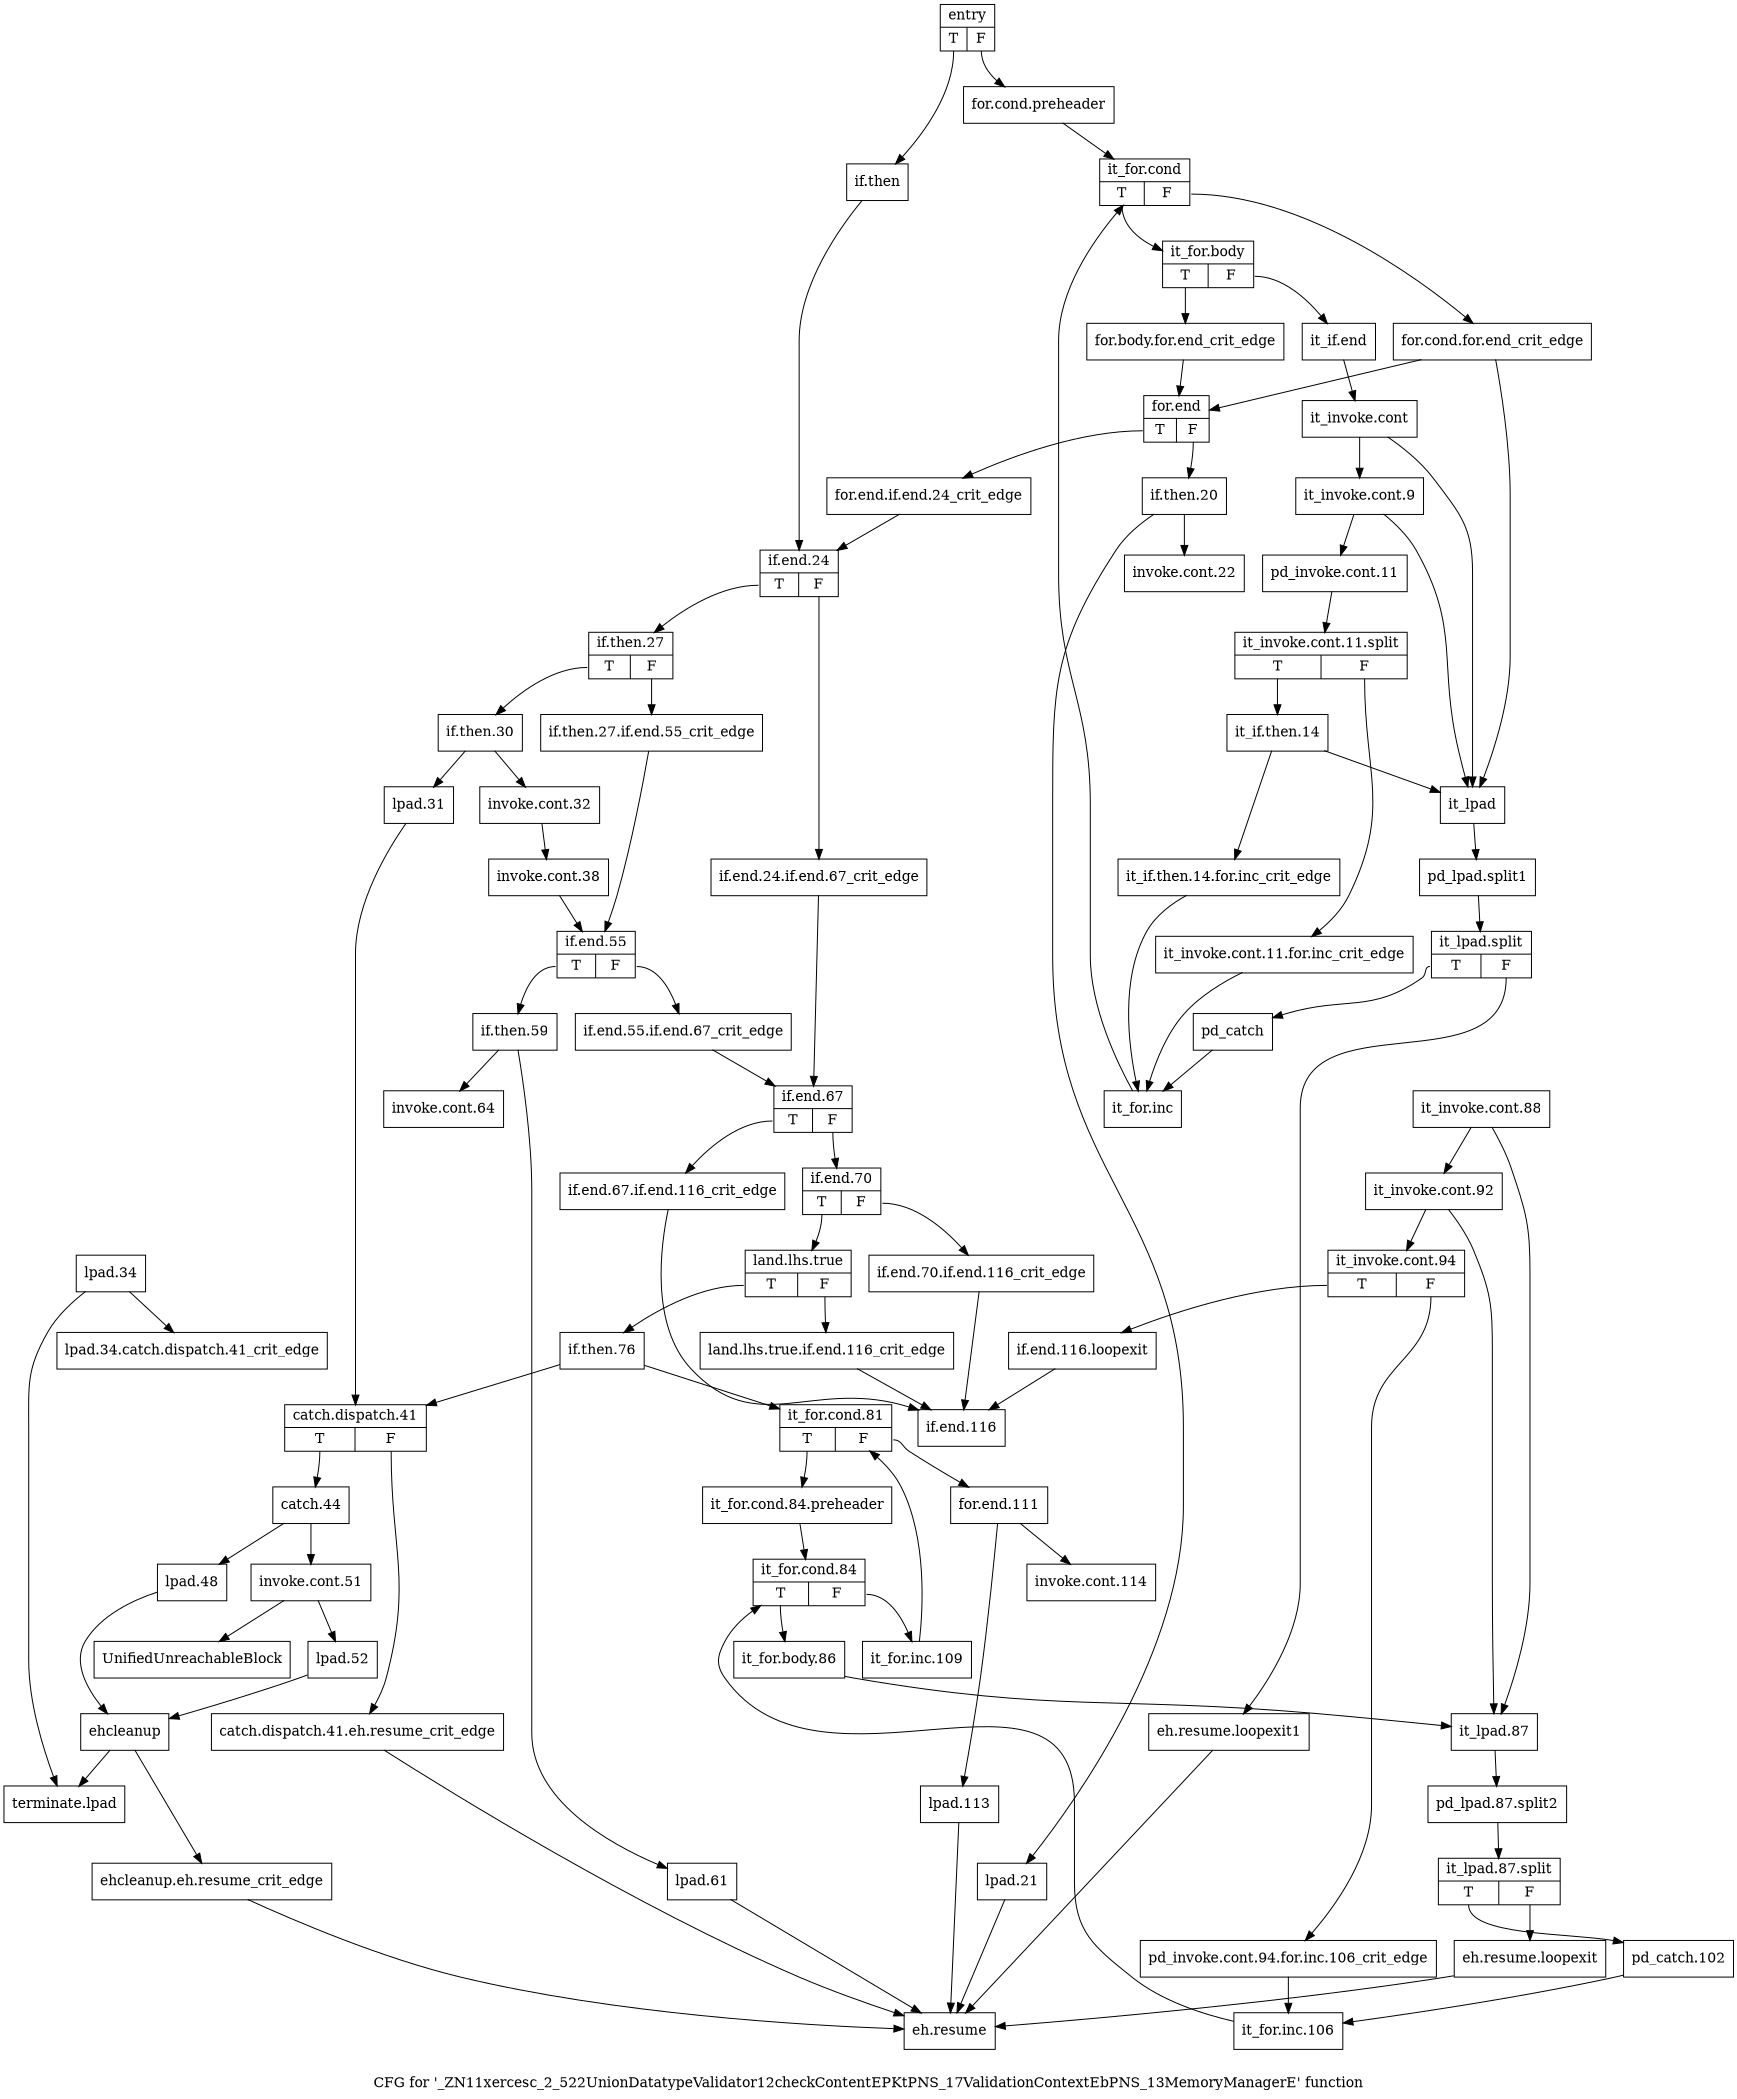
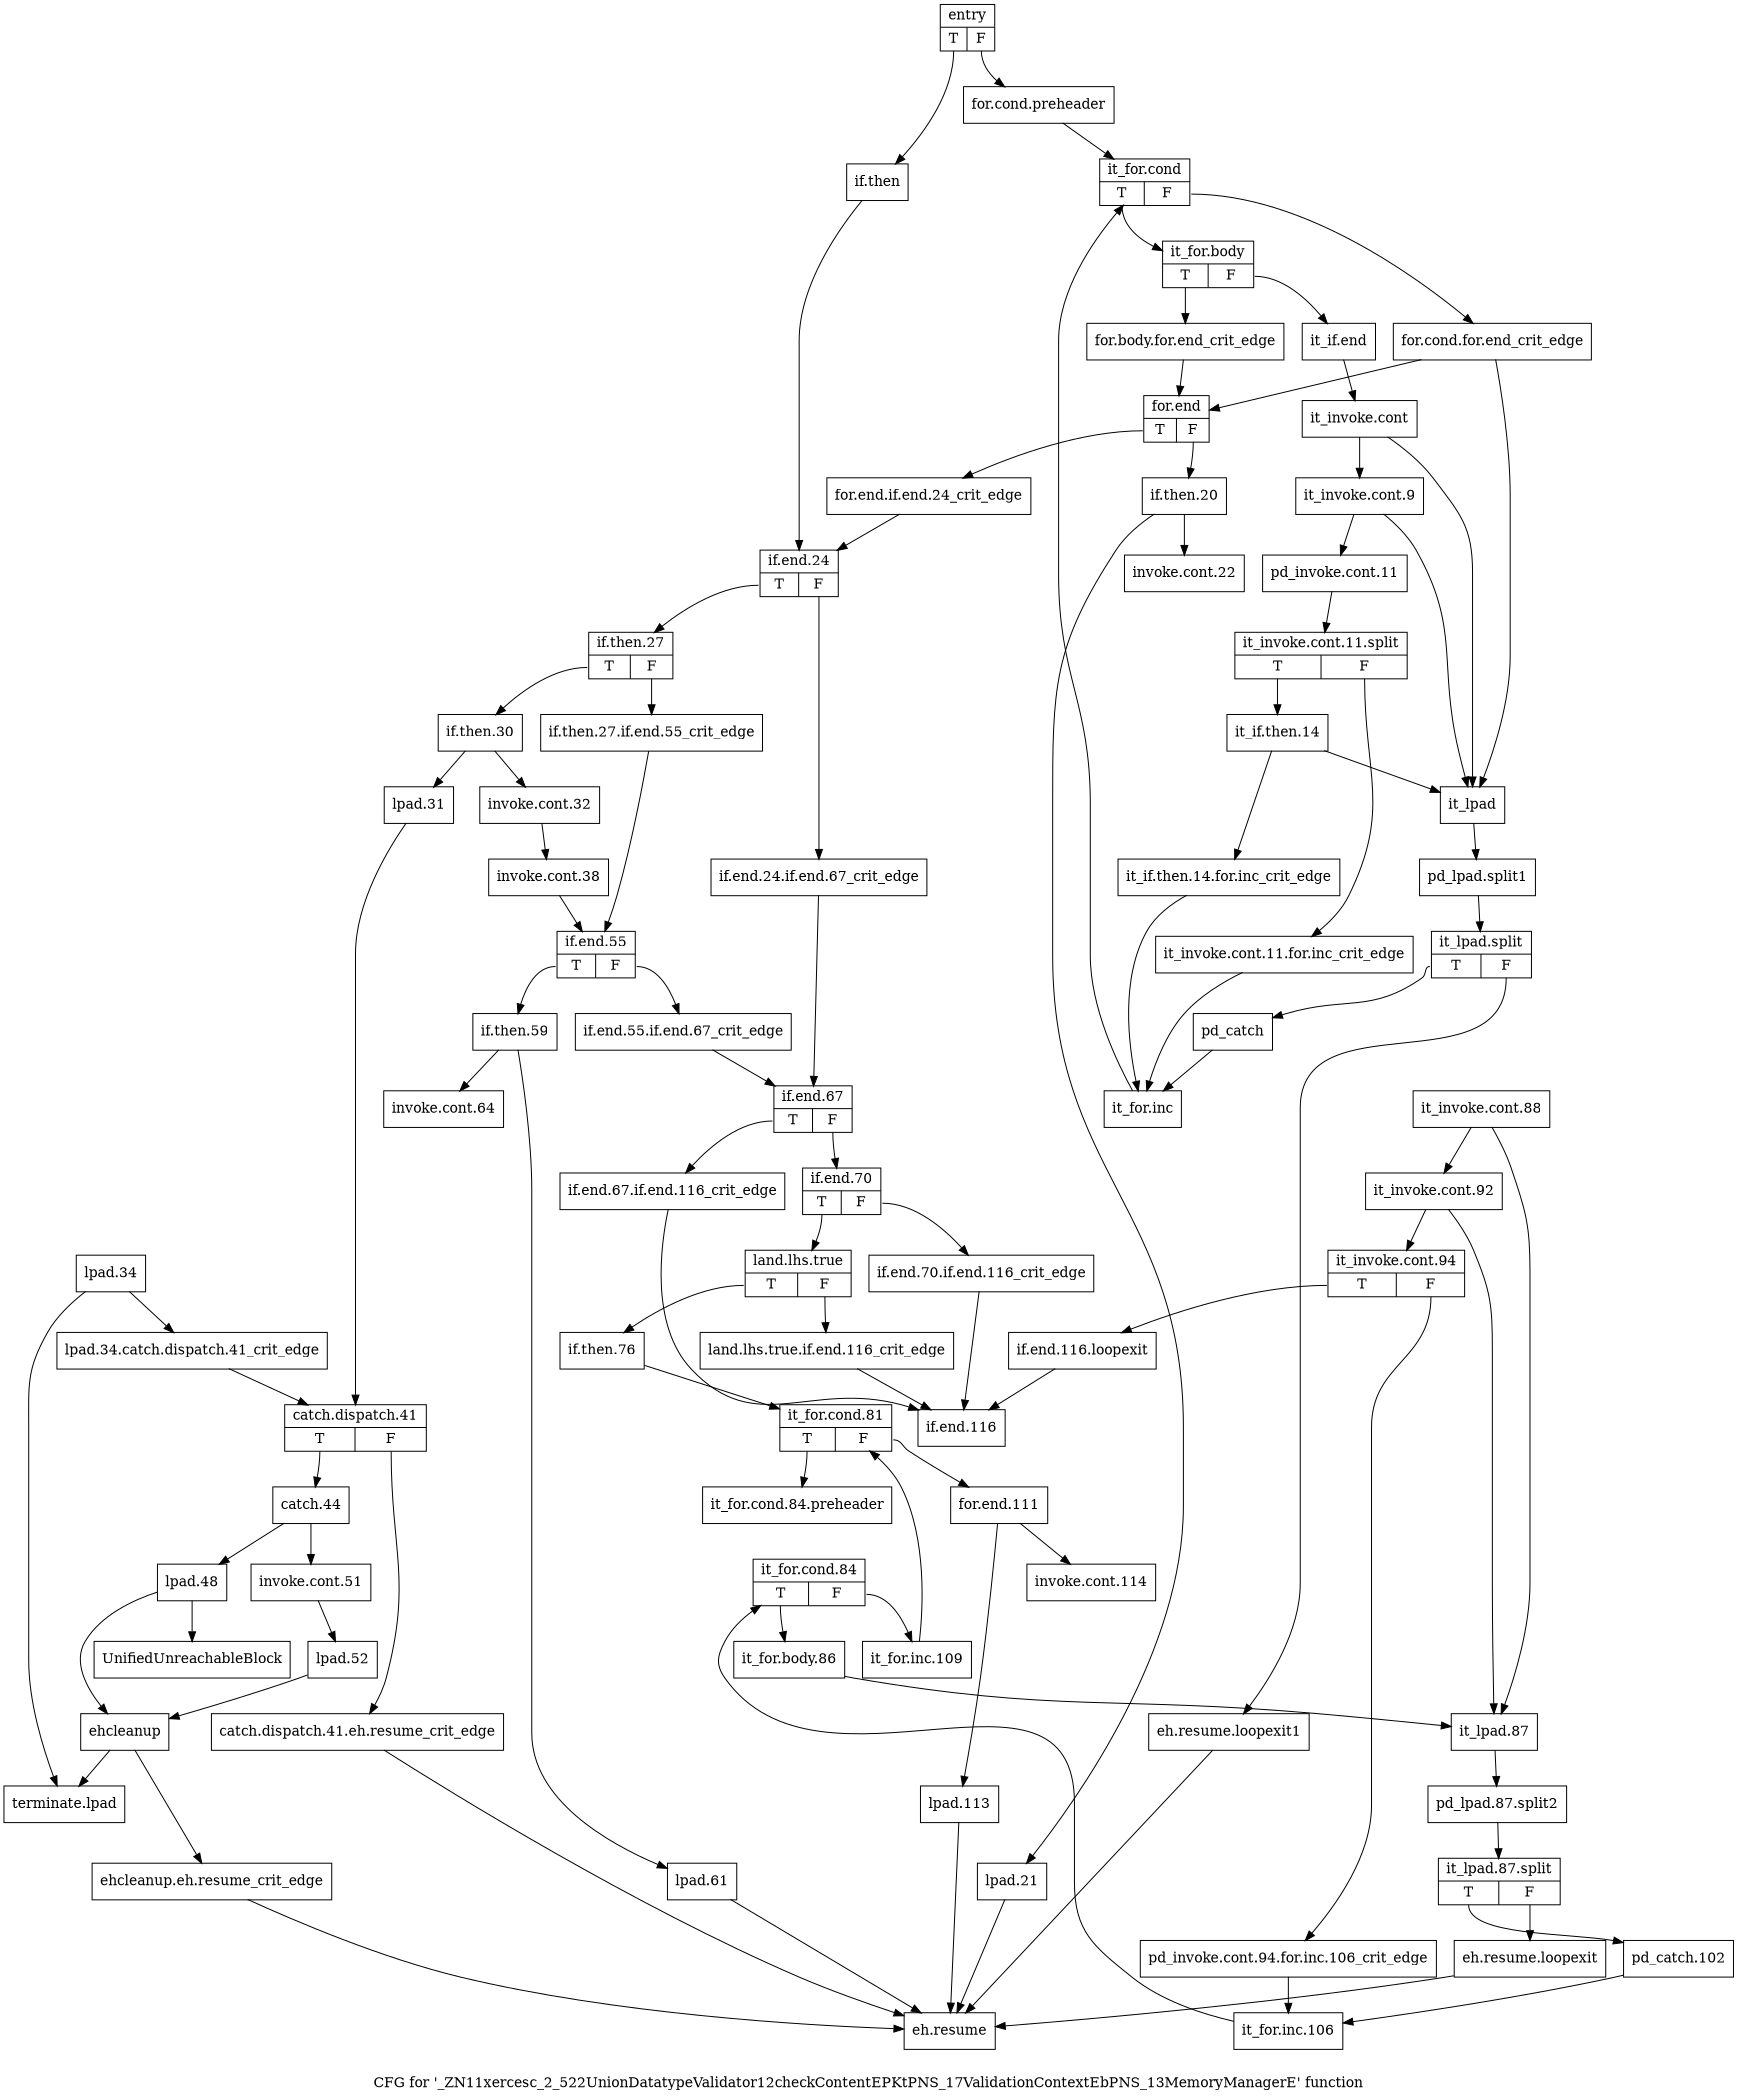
(498, 1384) -> (264, 1385)
(802, 1536) -> none
(256, 1618) -> (192, 1616)
